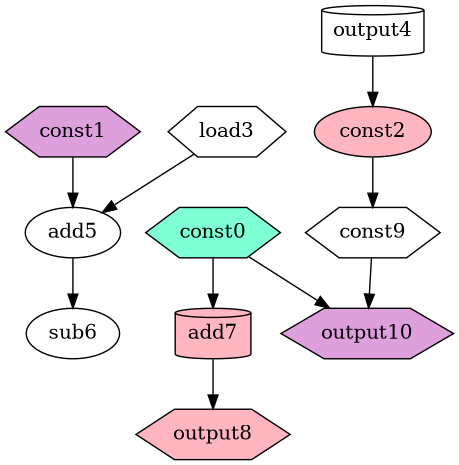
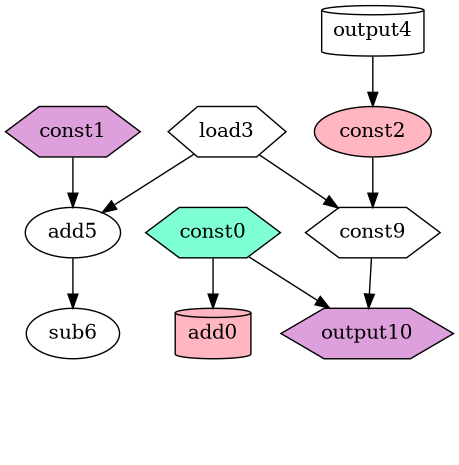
none -> (293, 177)
(213, 334) -> (213, 334)
(213, 434) -> none
